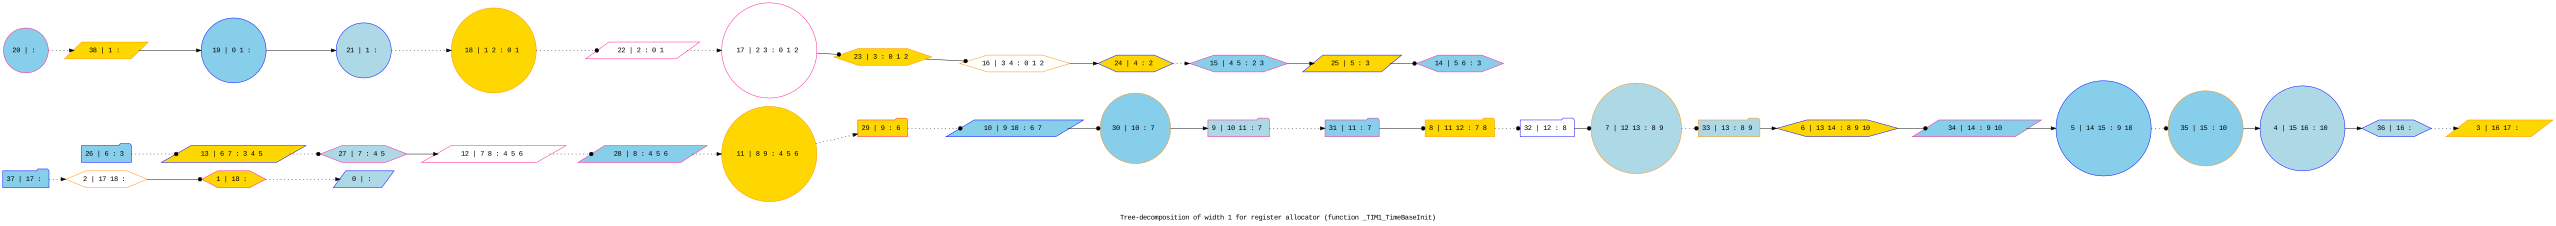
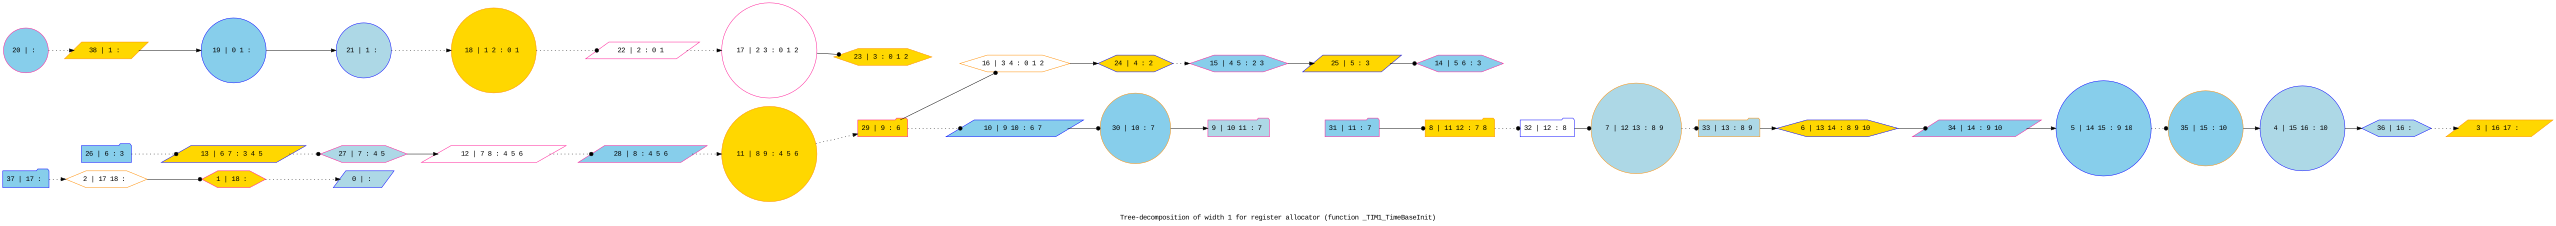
(945, 60) -> (947, 97)
(1295, 128) -> none
